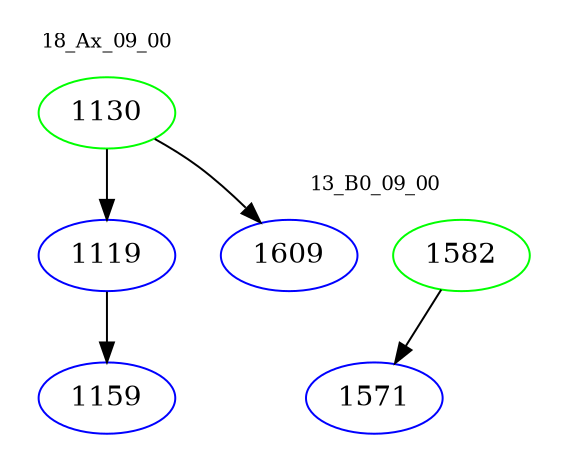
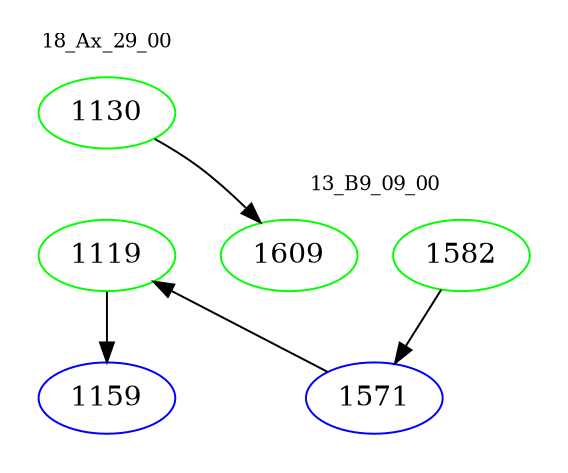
(107, 43) -> (107, 43)
(107, 174) -> (250, 331)
(375, 185) -> (375, 185)
(107, 255) -> (107, 255)
(289, 255) -> (289, 255)
